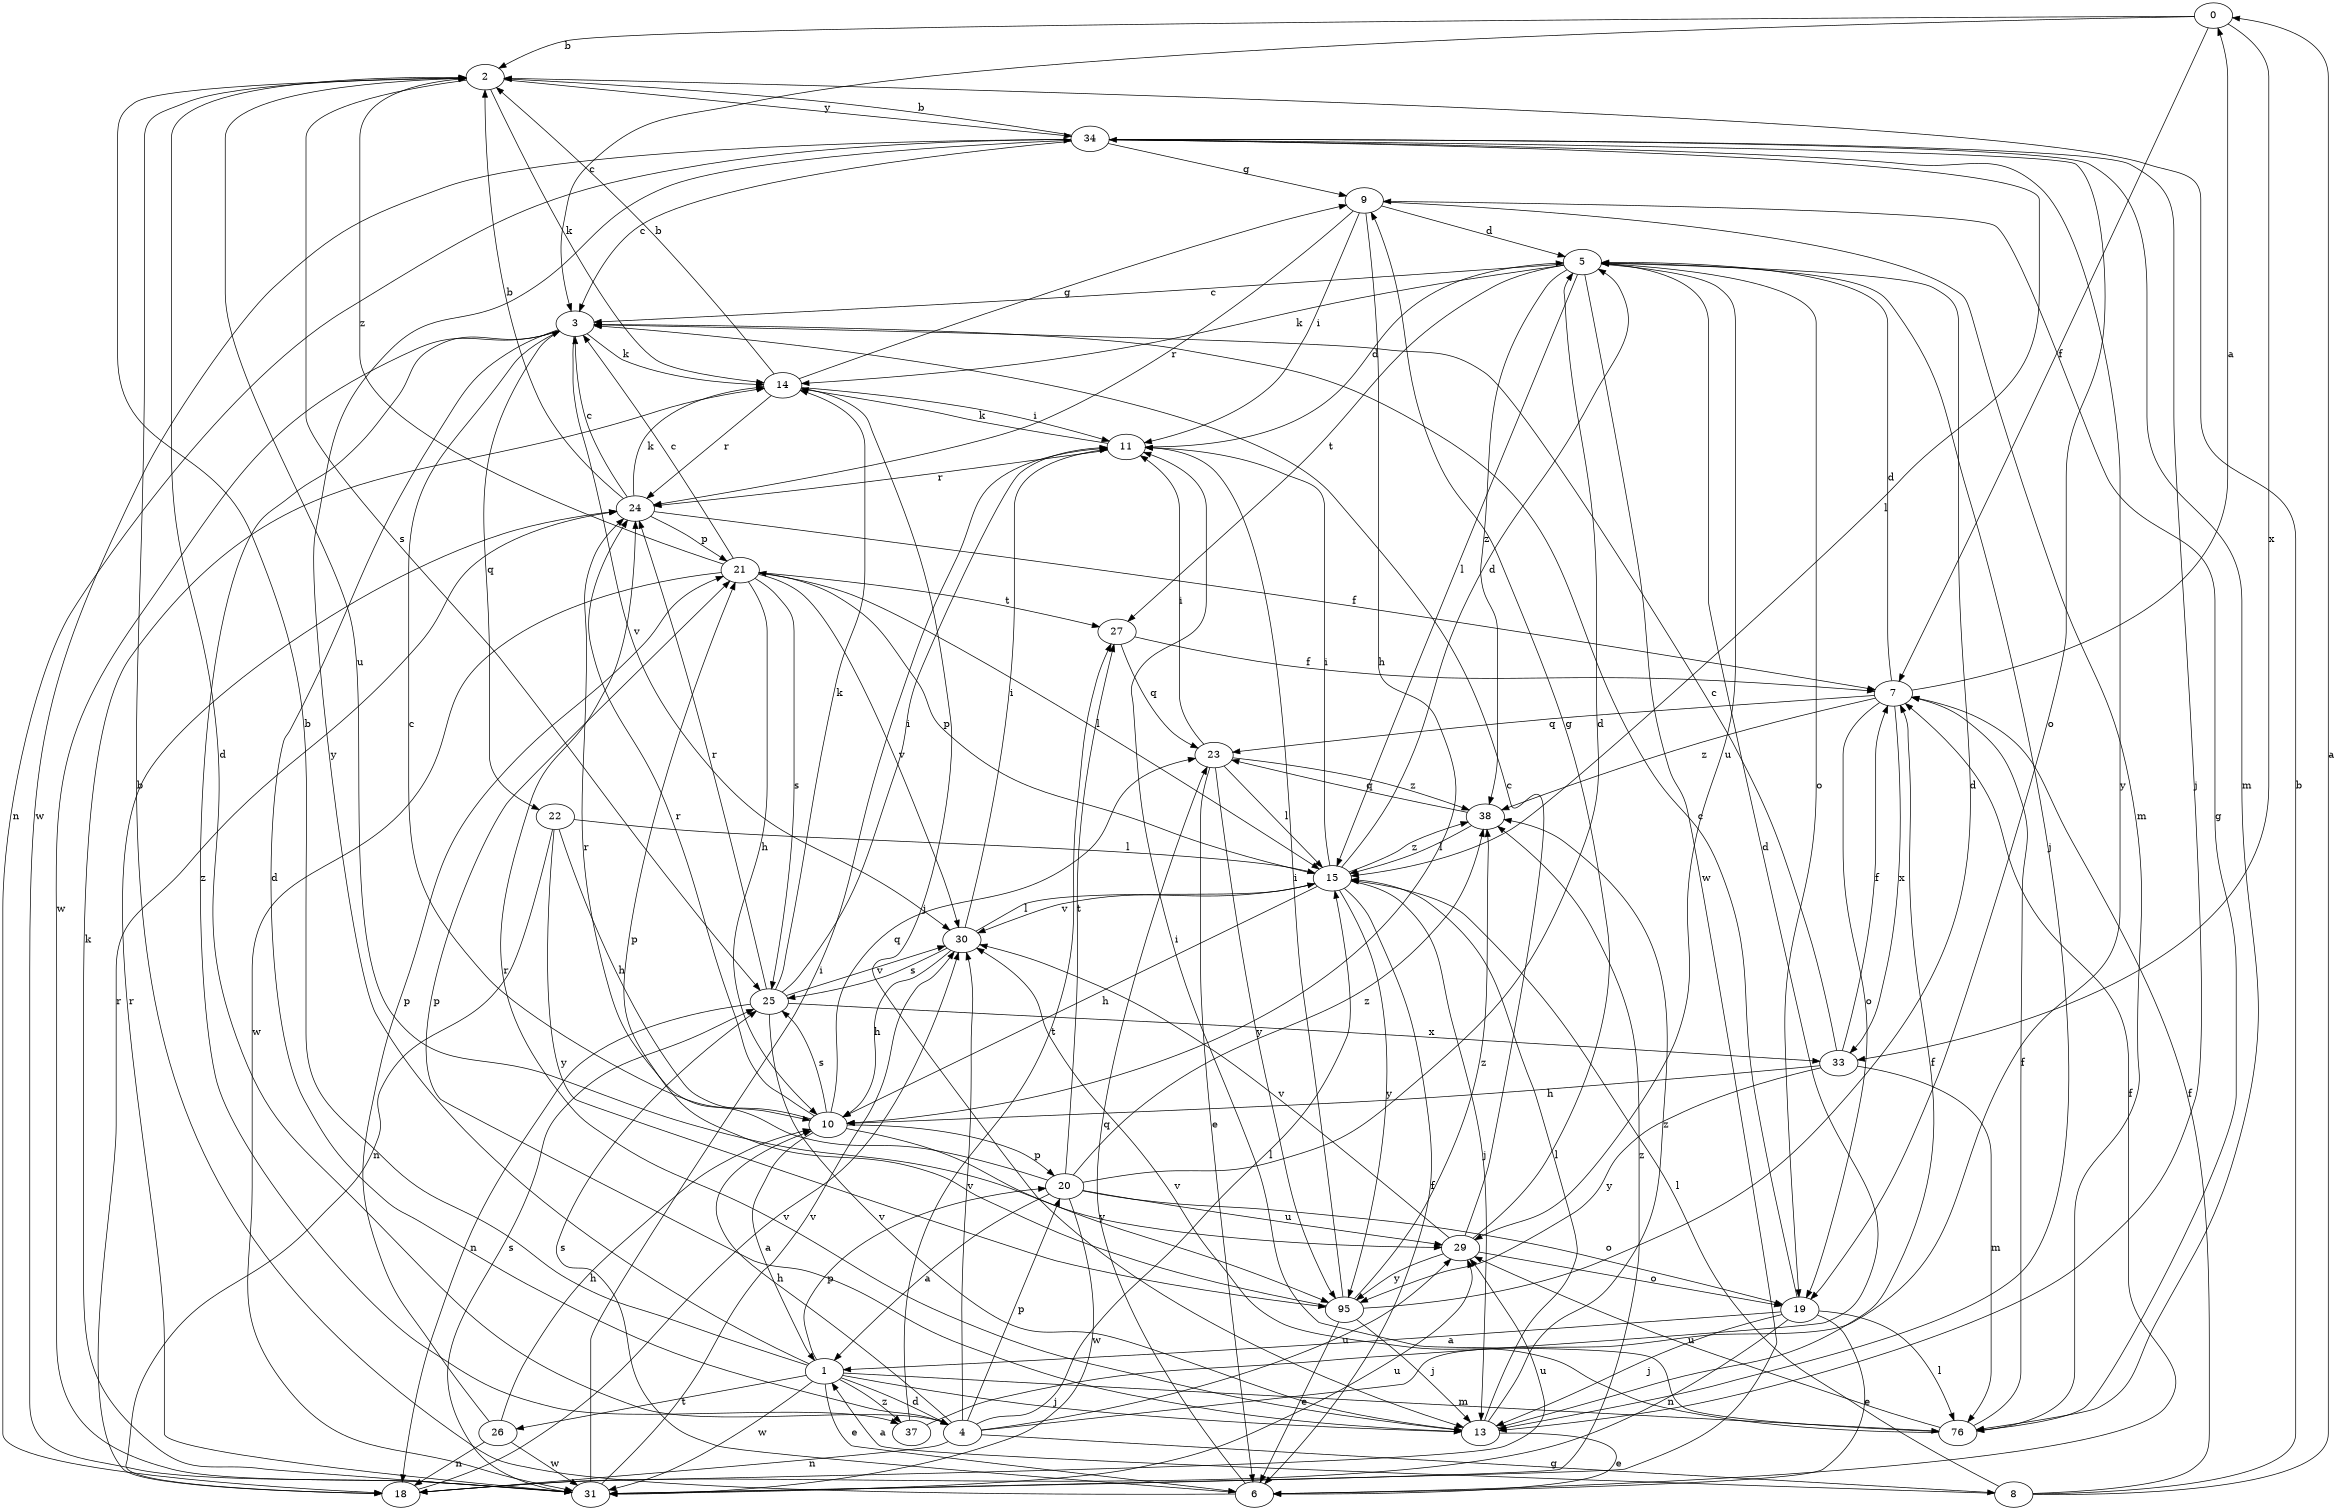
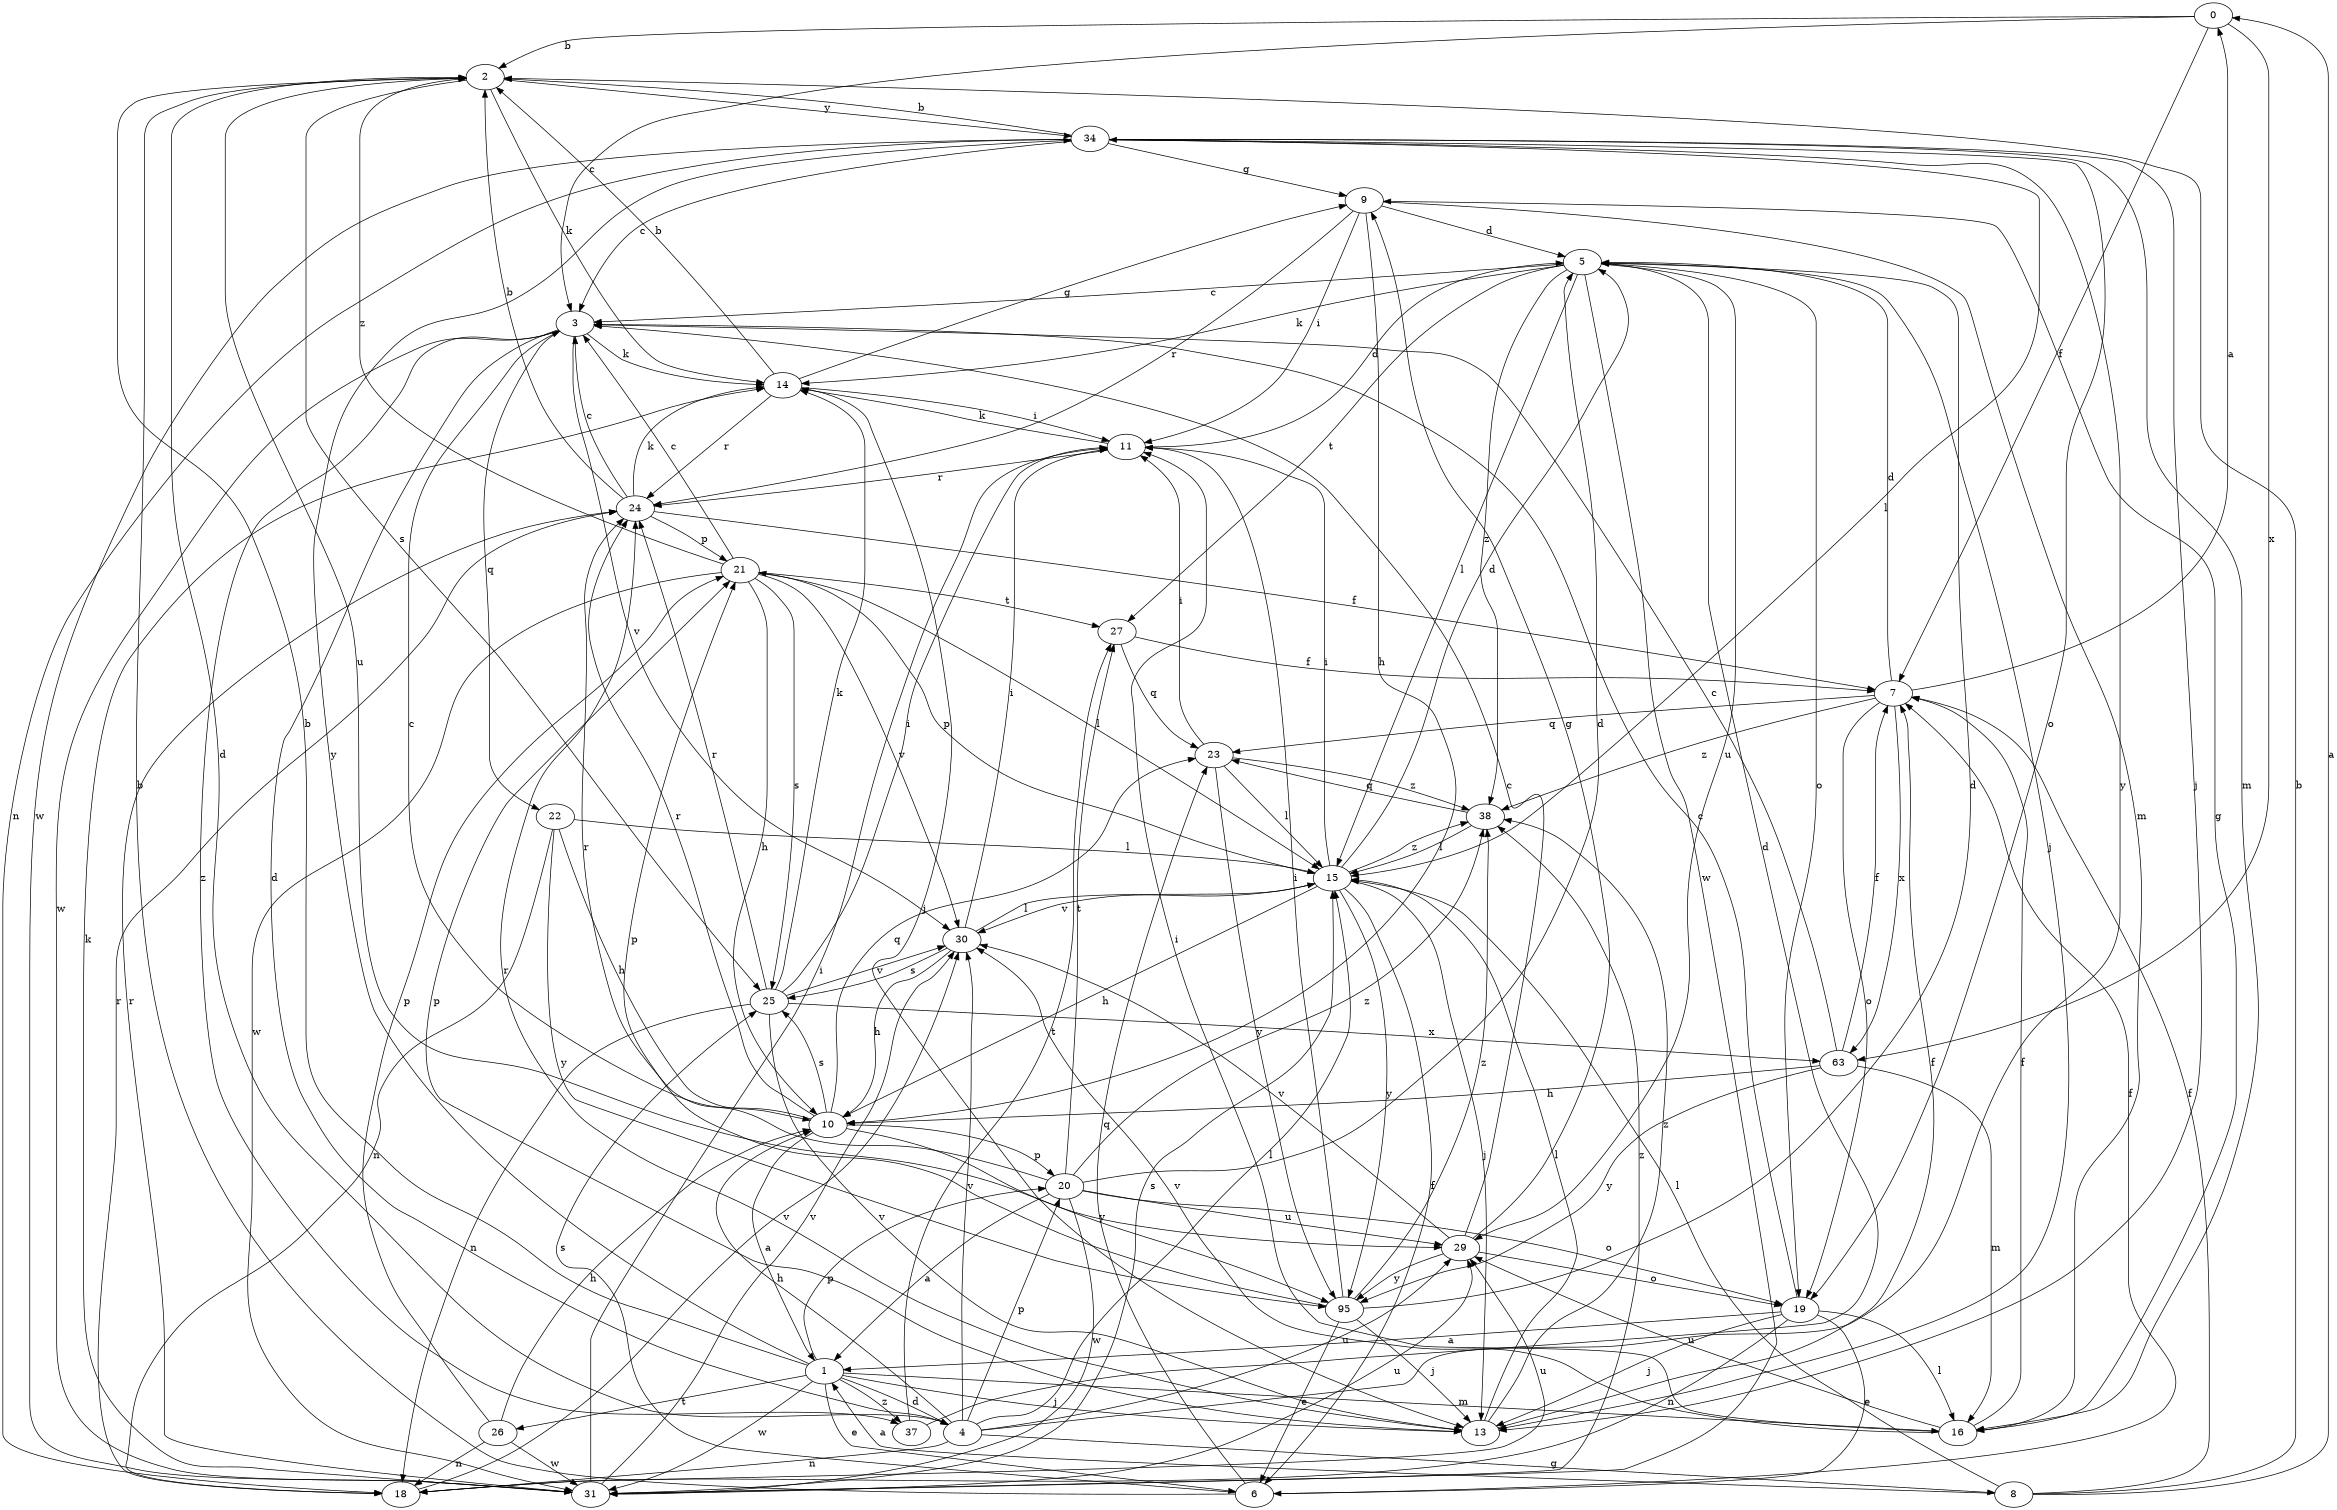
(1839, 1063) -> (1839, 1063)
(1211, 1122) -> none
(502, 1248) -> (1118, 1329)
(1958, 1433) -> (1958, 1433)
(1597, 1475) -> none
